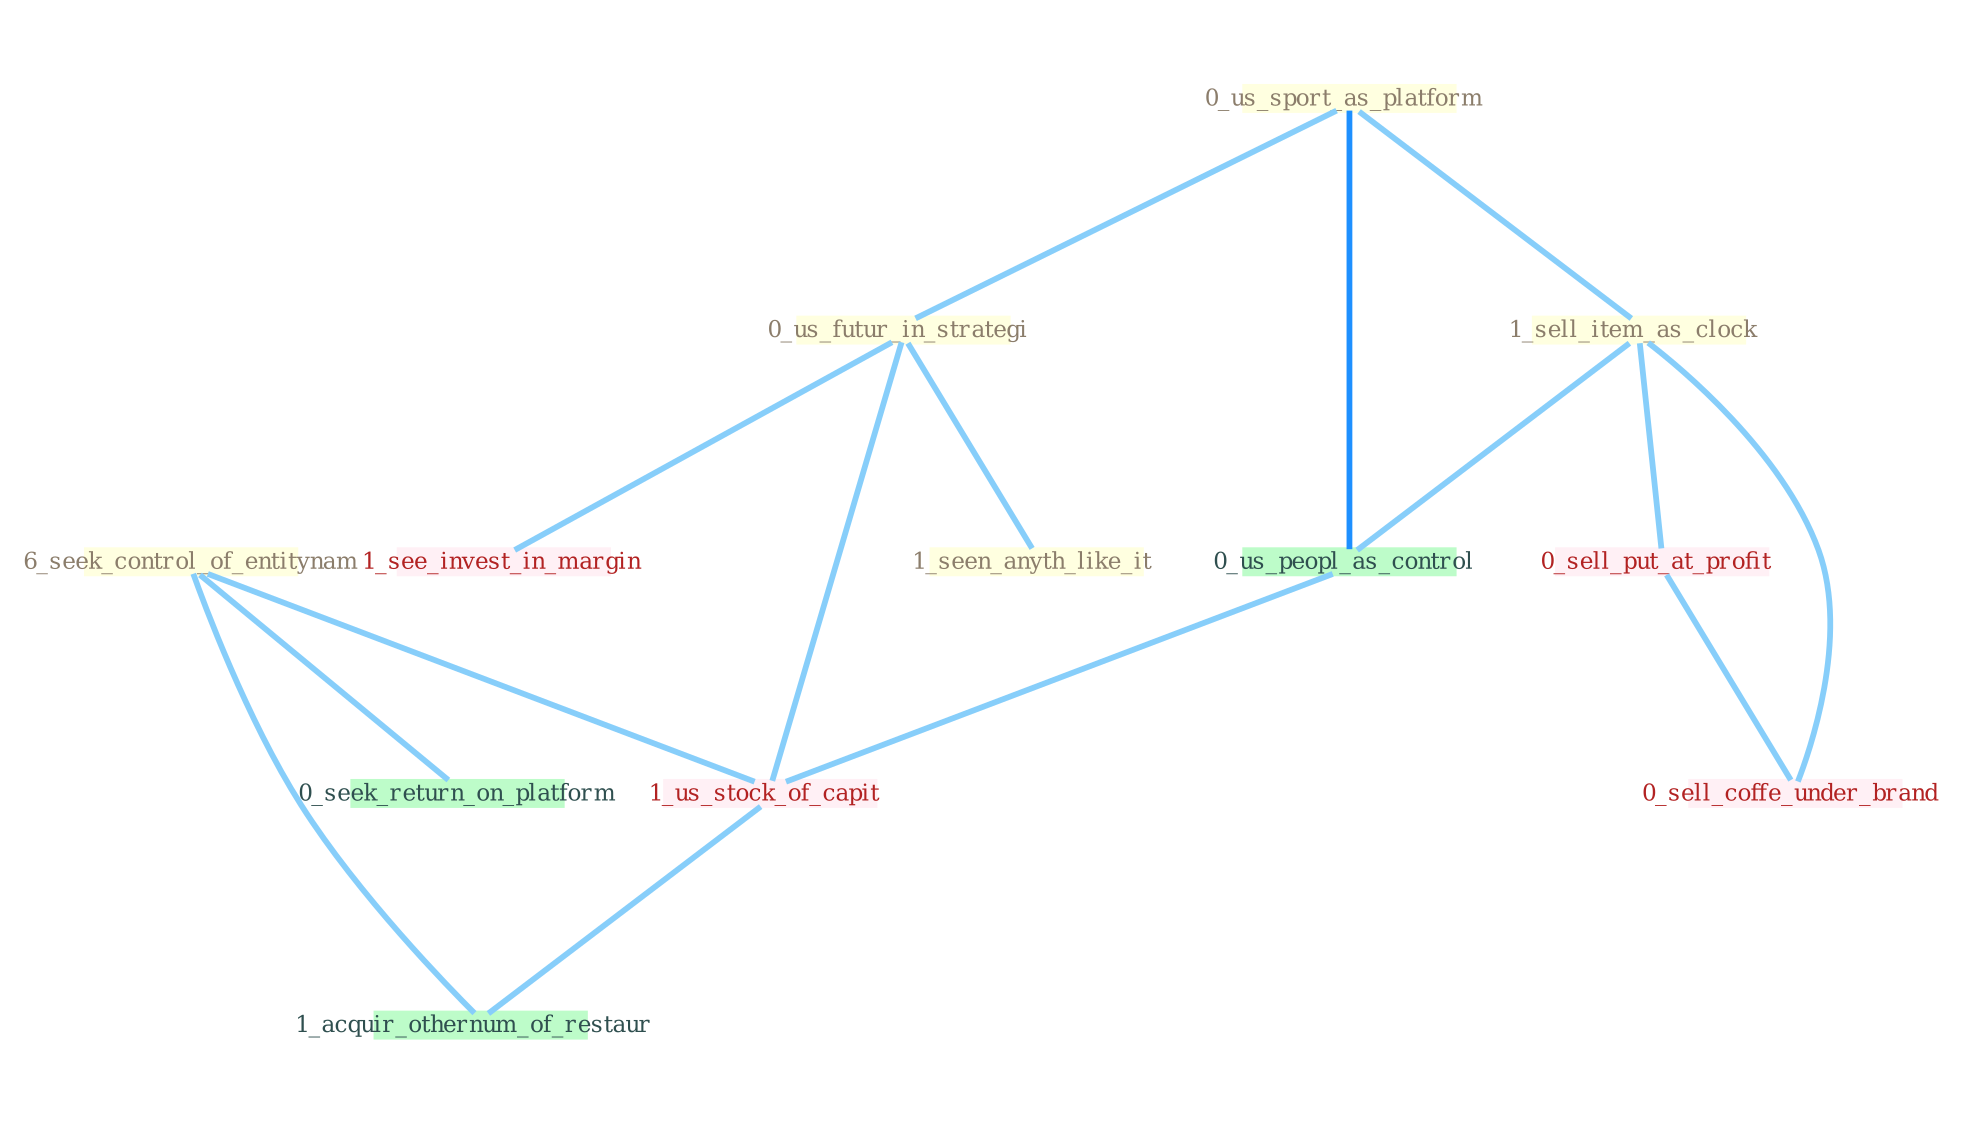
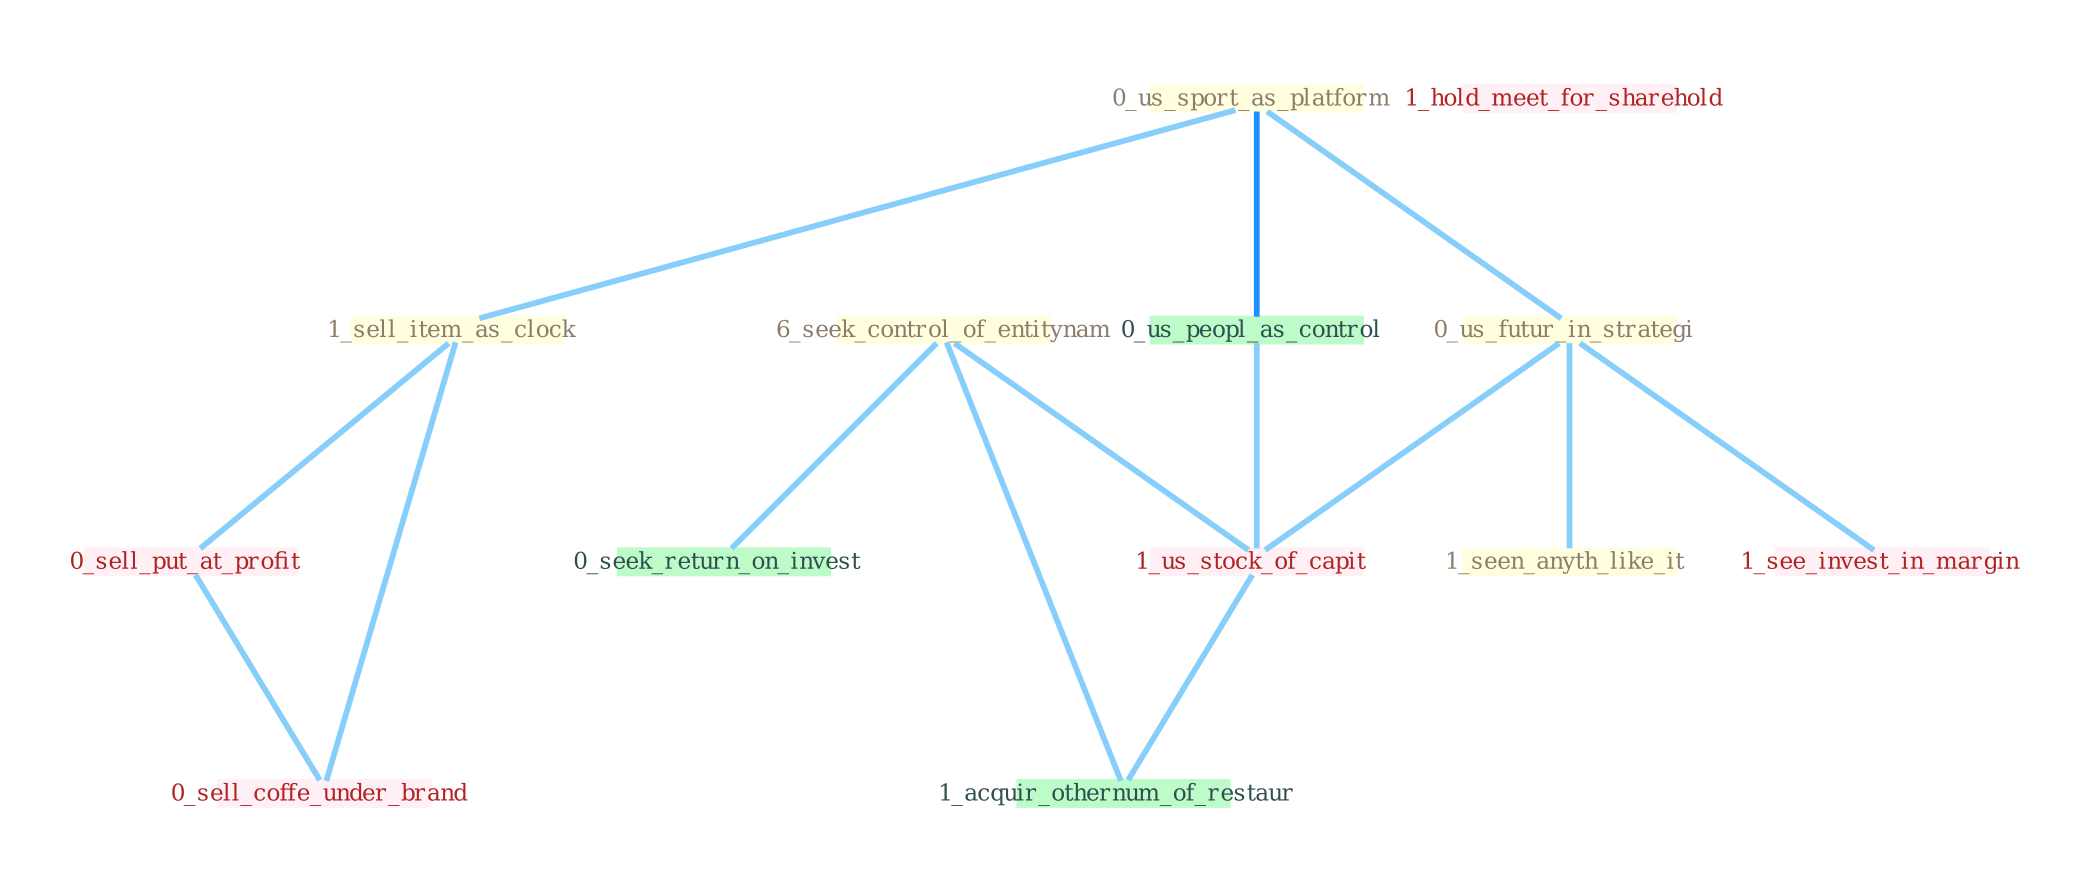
none -> (1570, 98)
(1493, 447) -> none
(458, 793) -> (724, 562)
